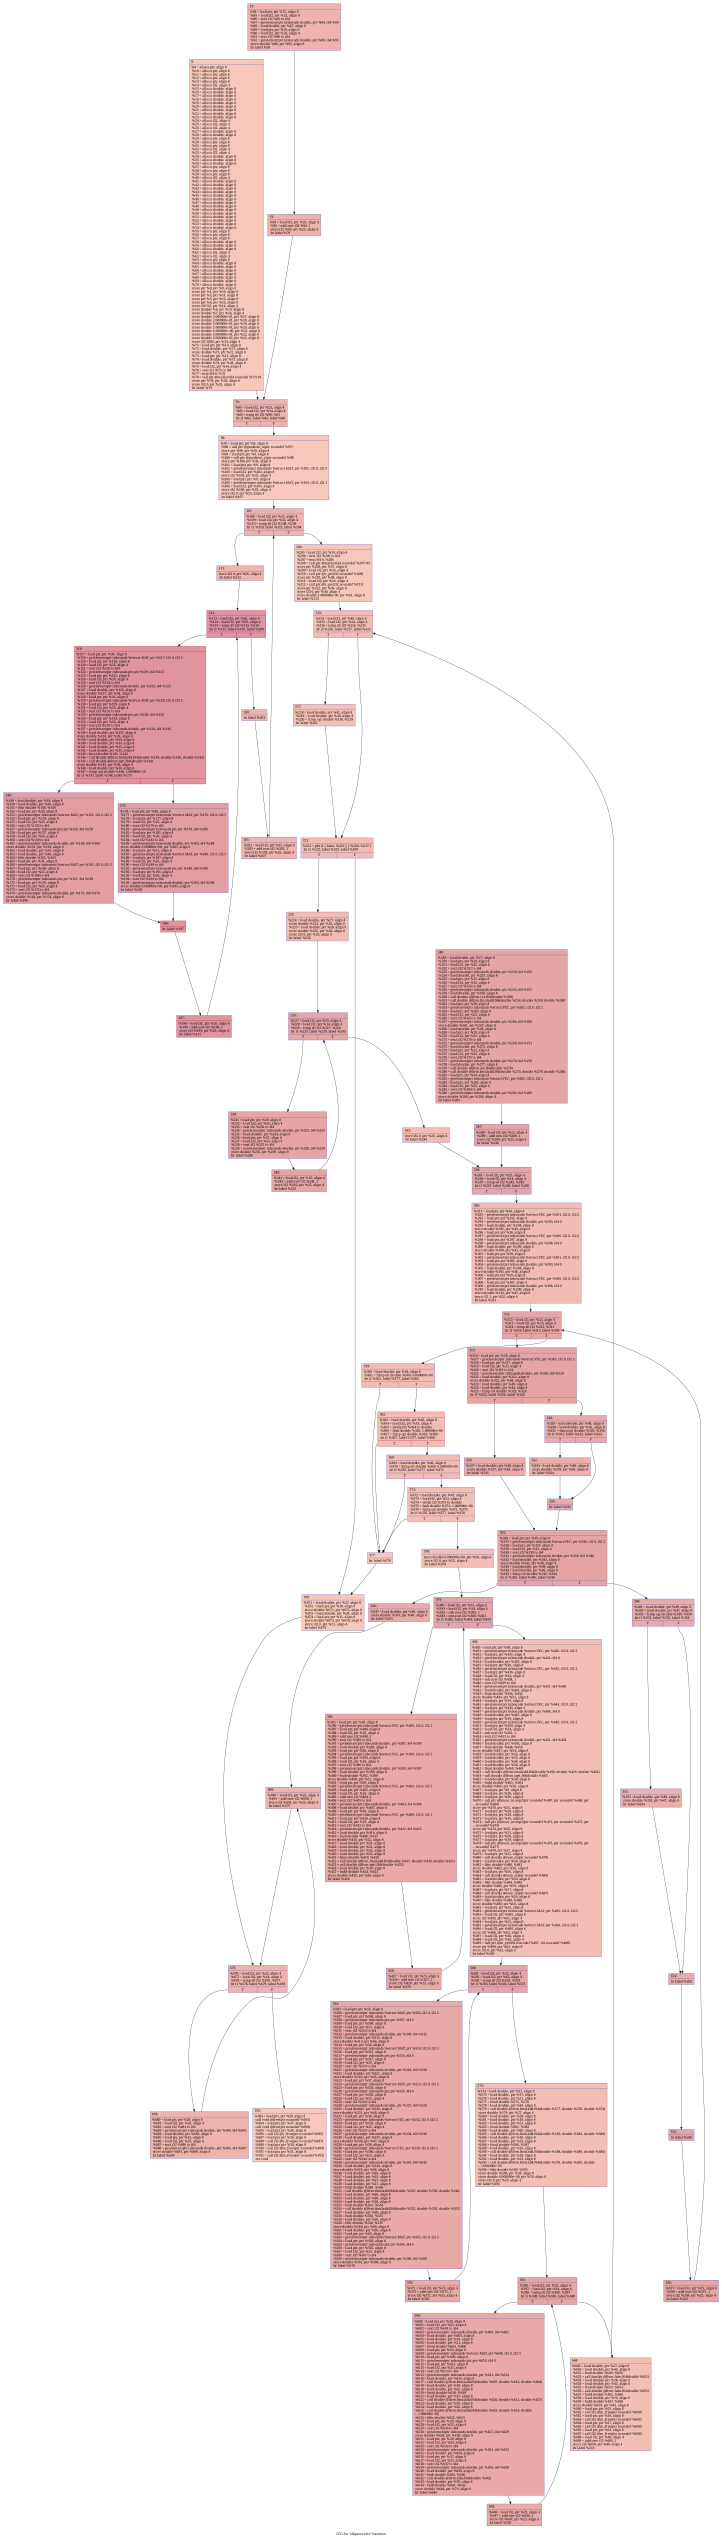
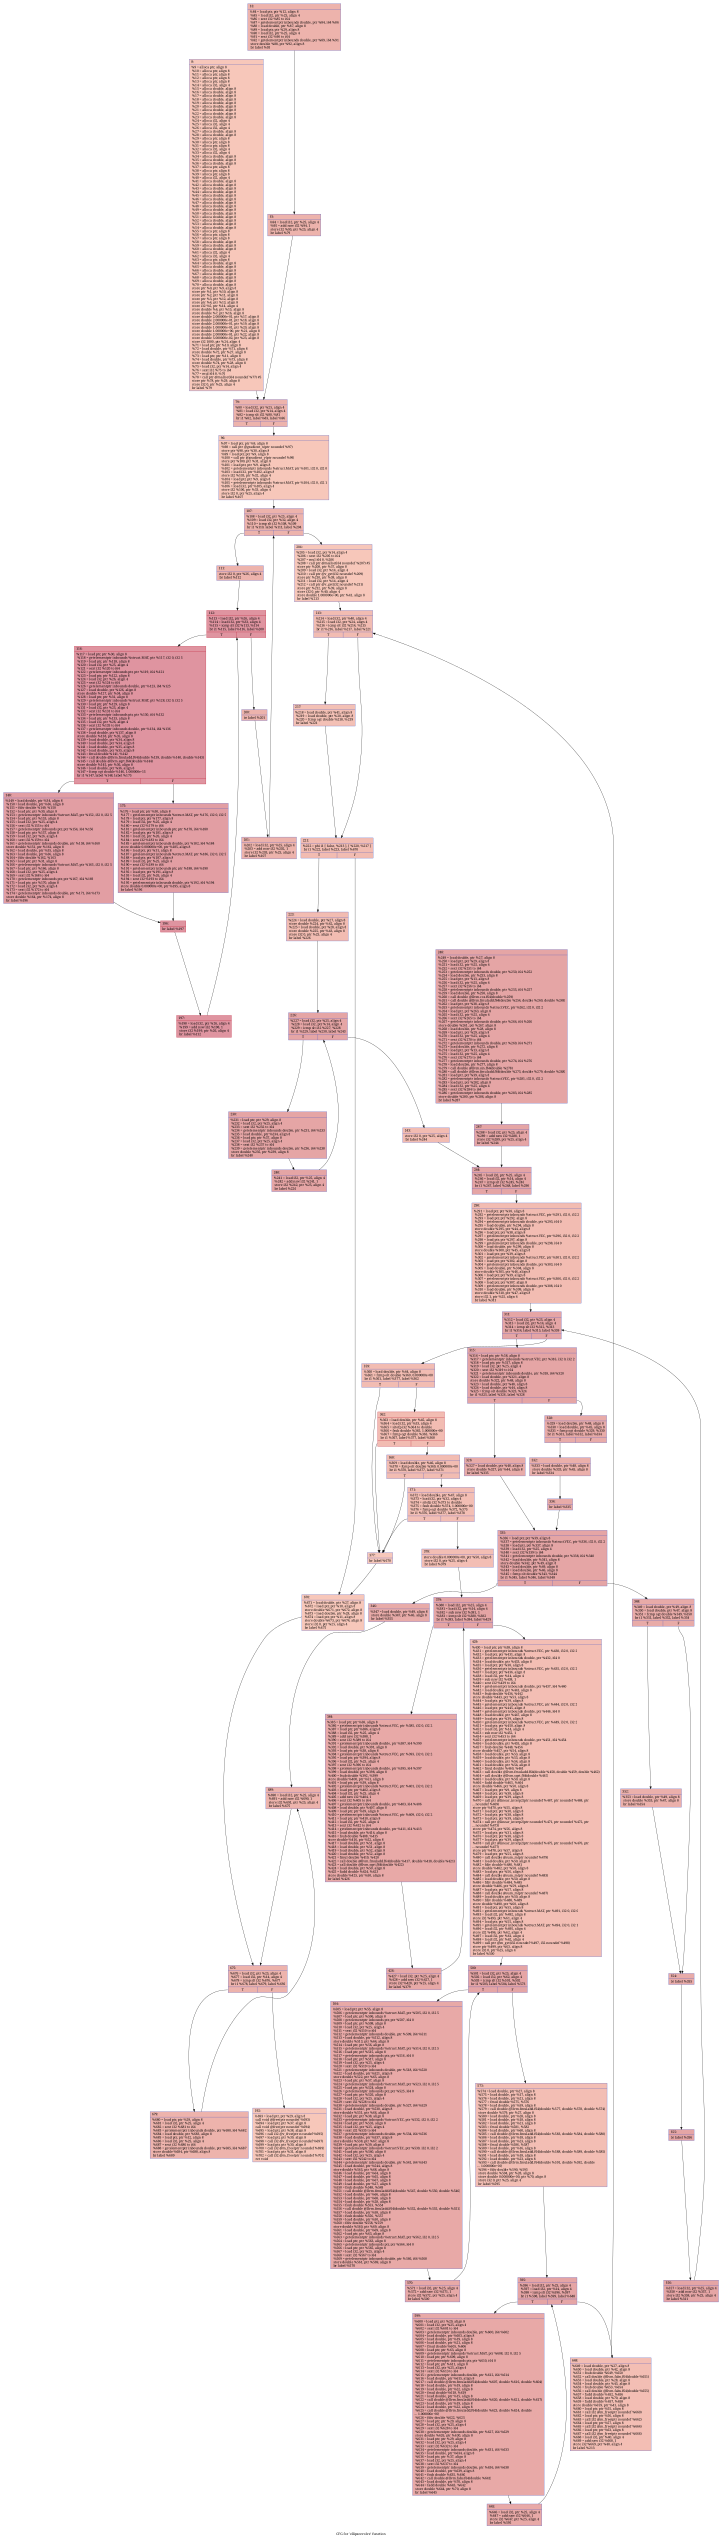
(594, 1475) -> none
